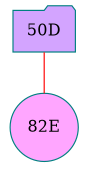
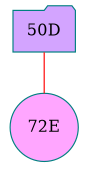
(44, 127) -> (44, 127)
